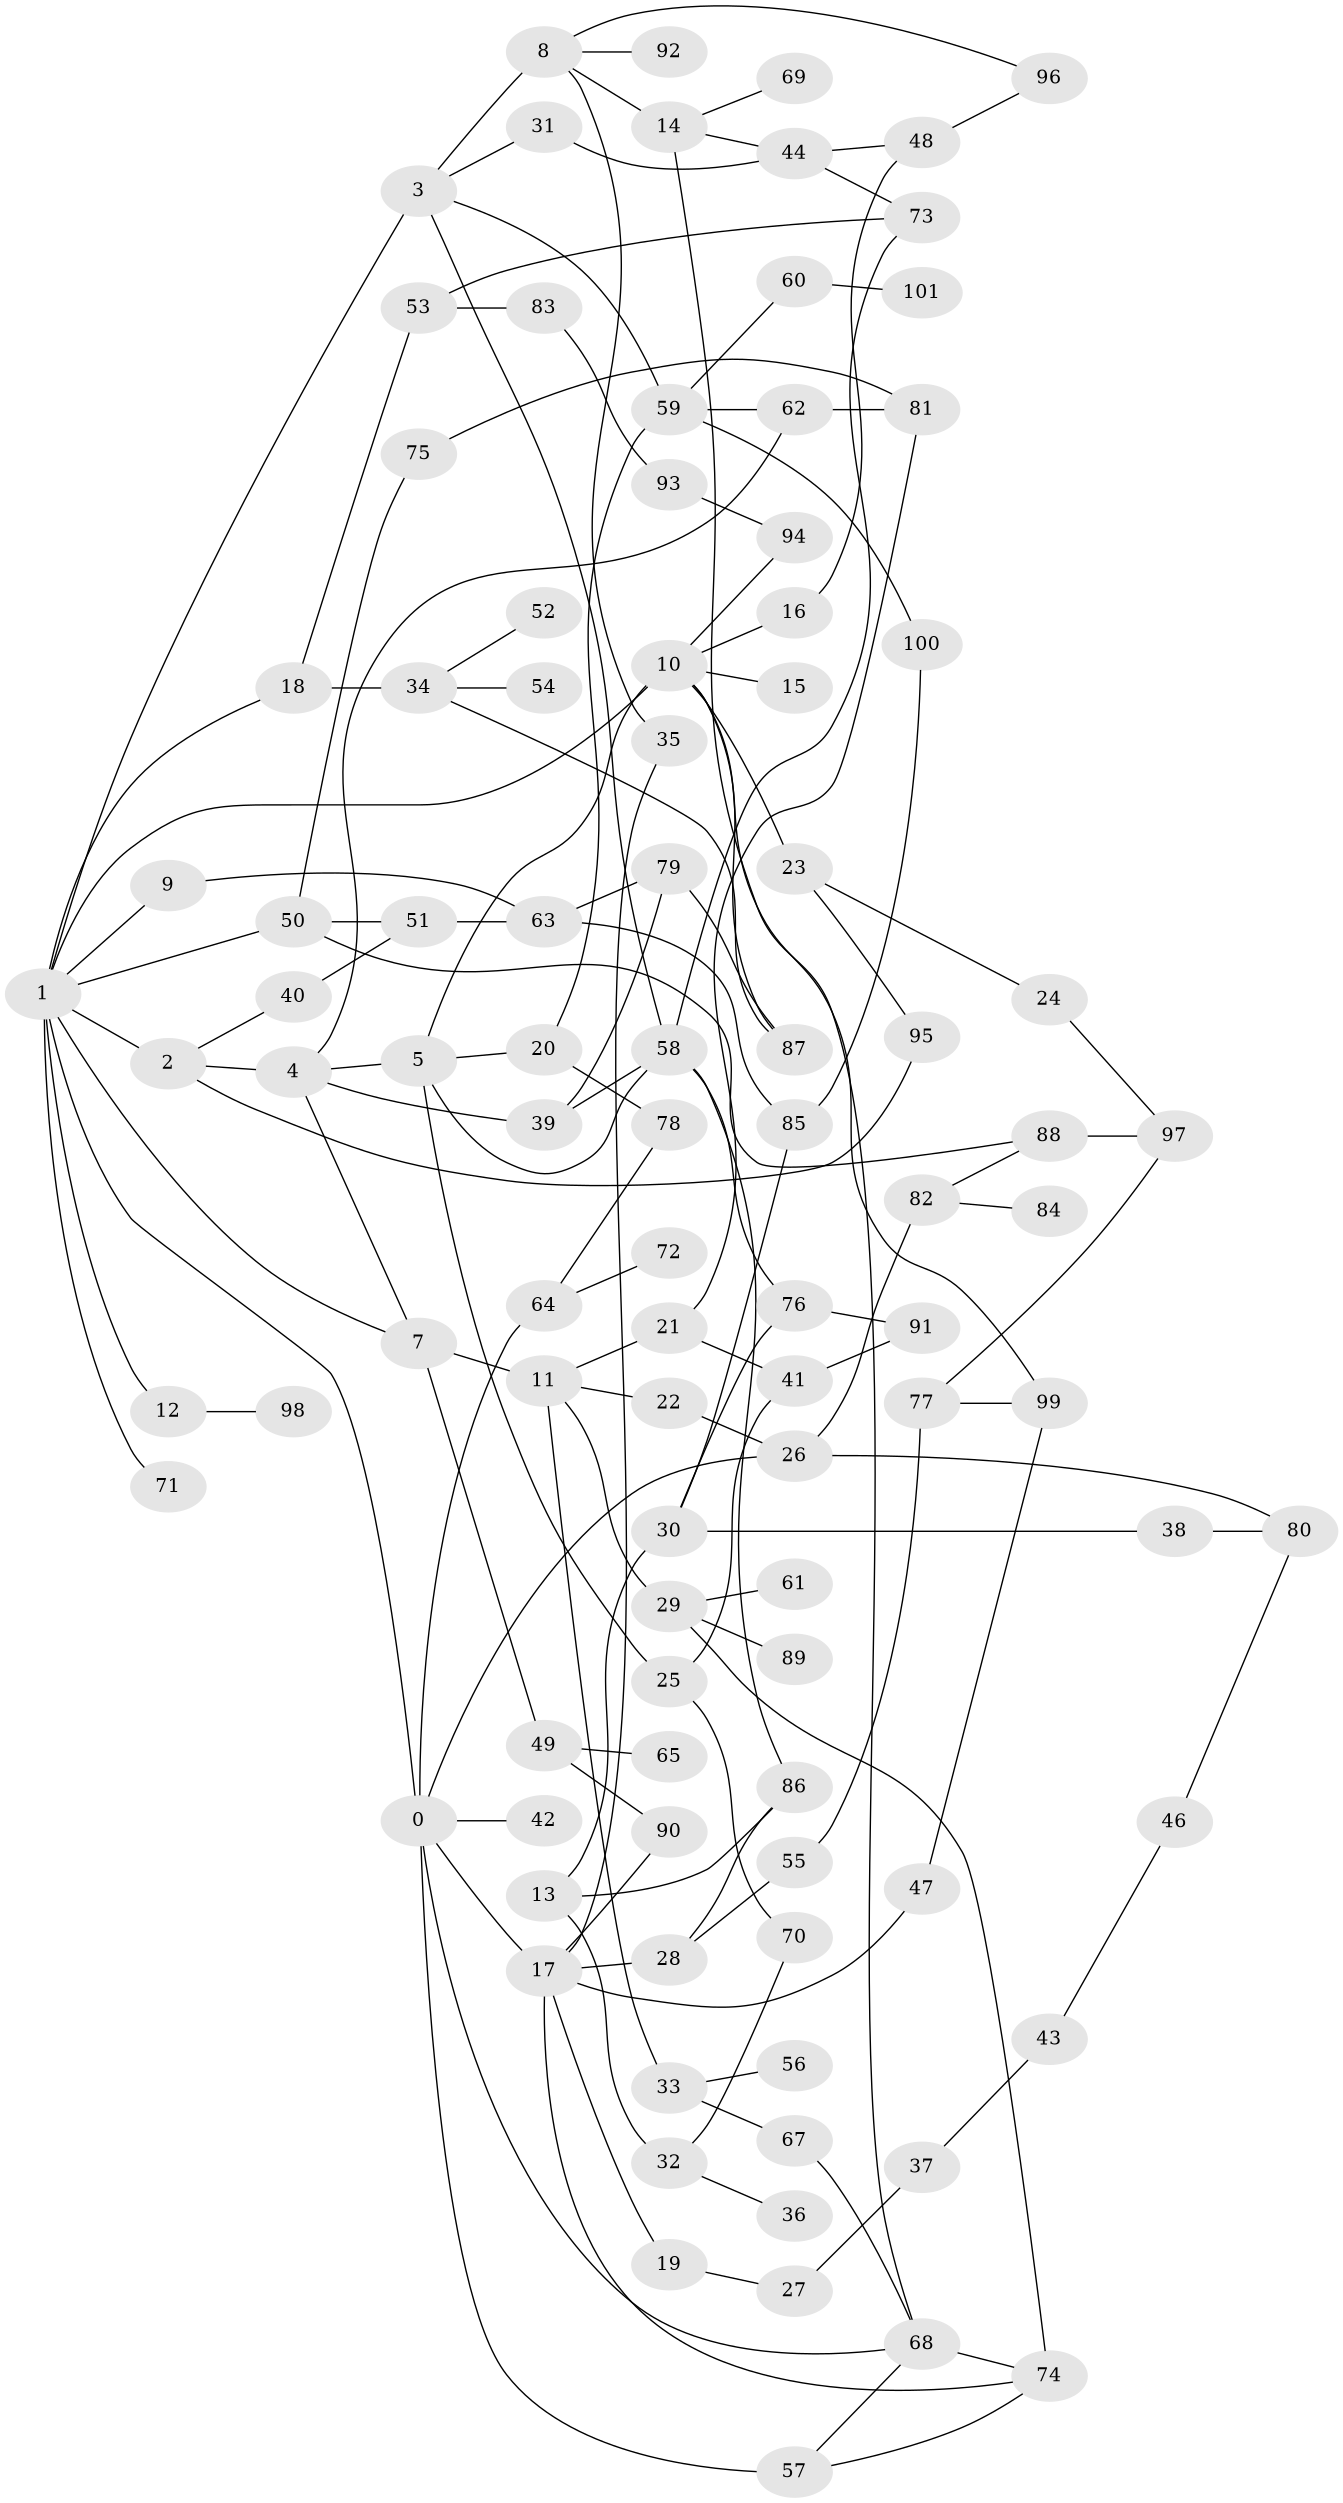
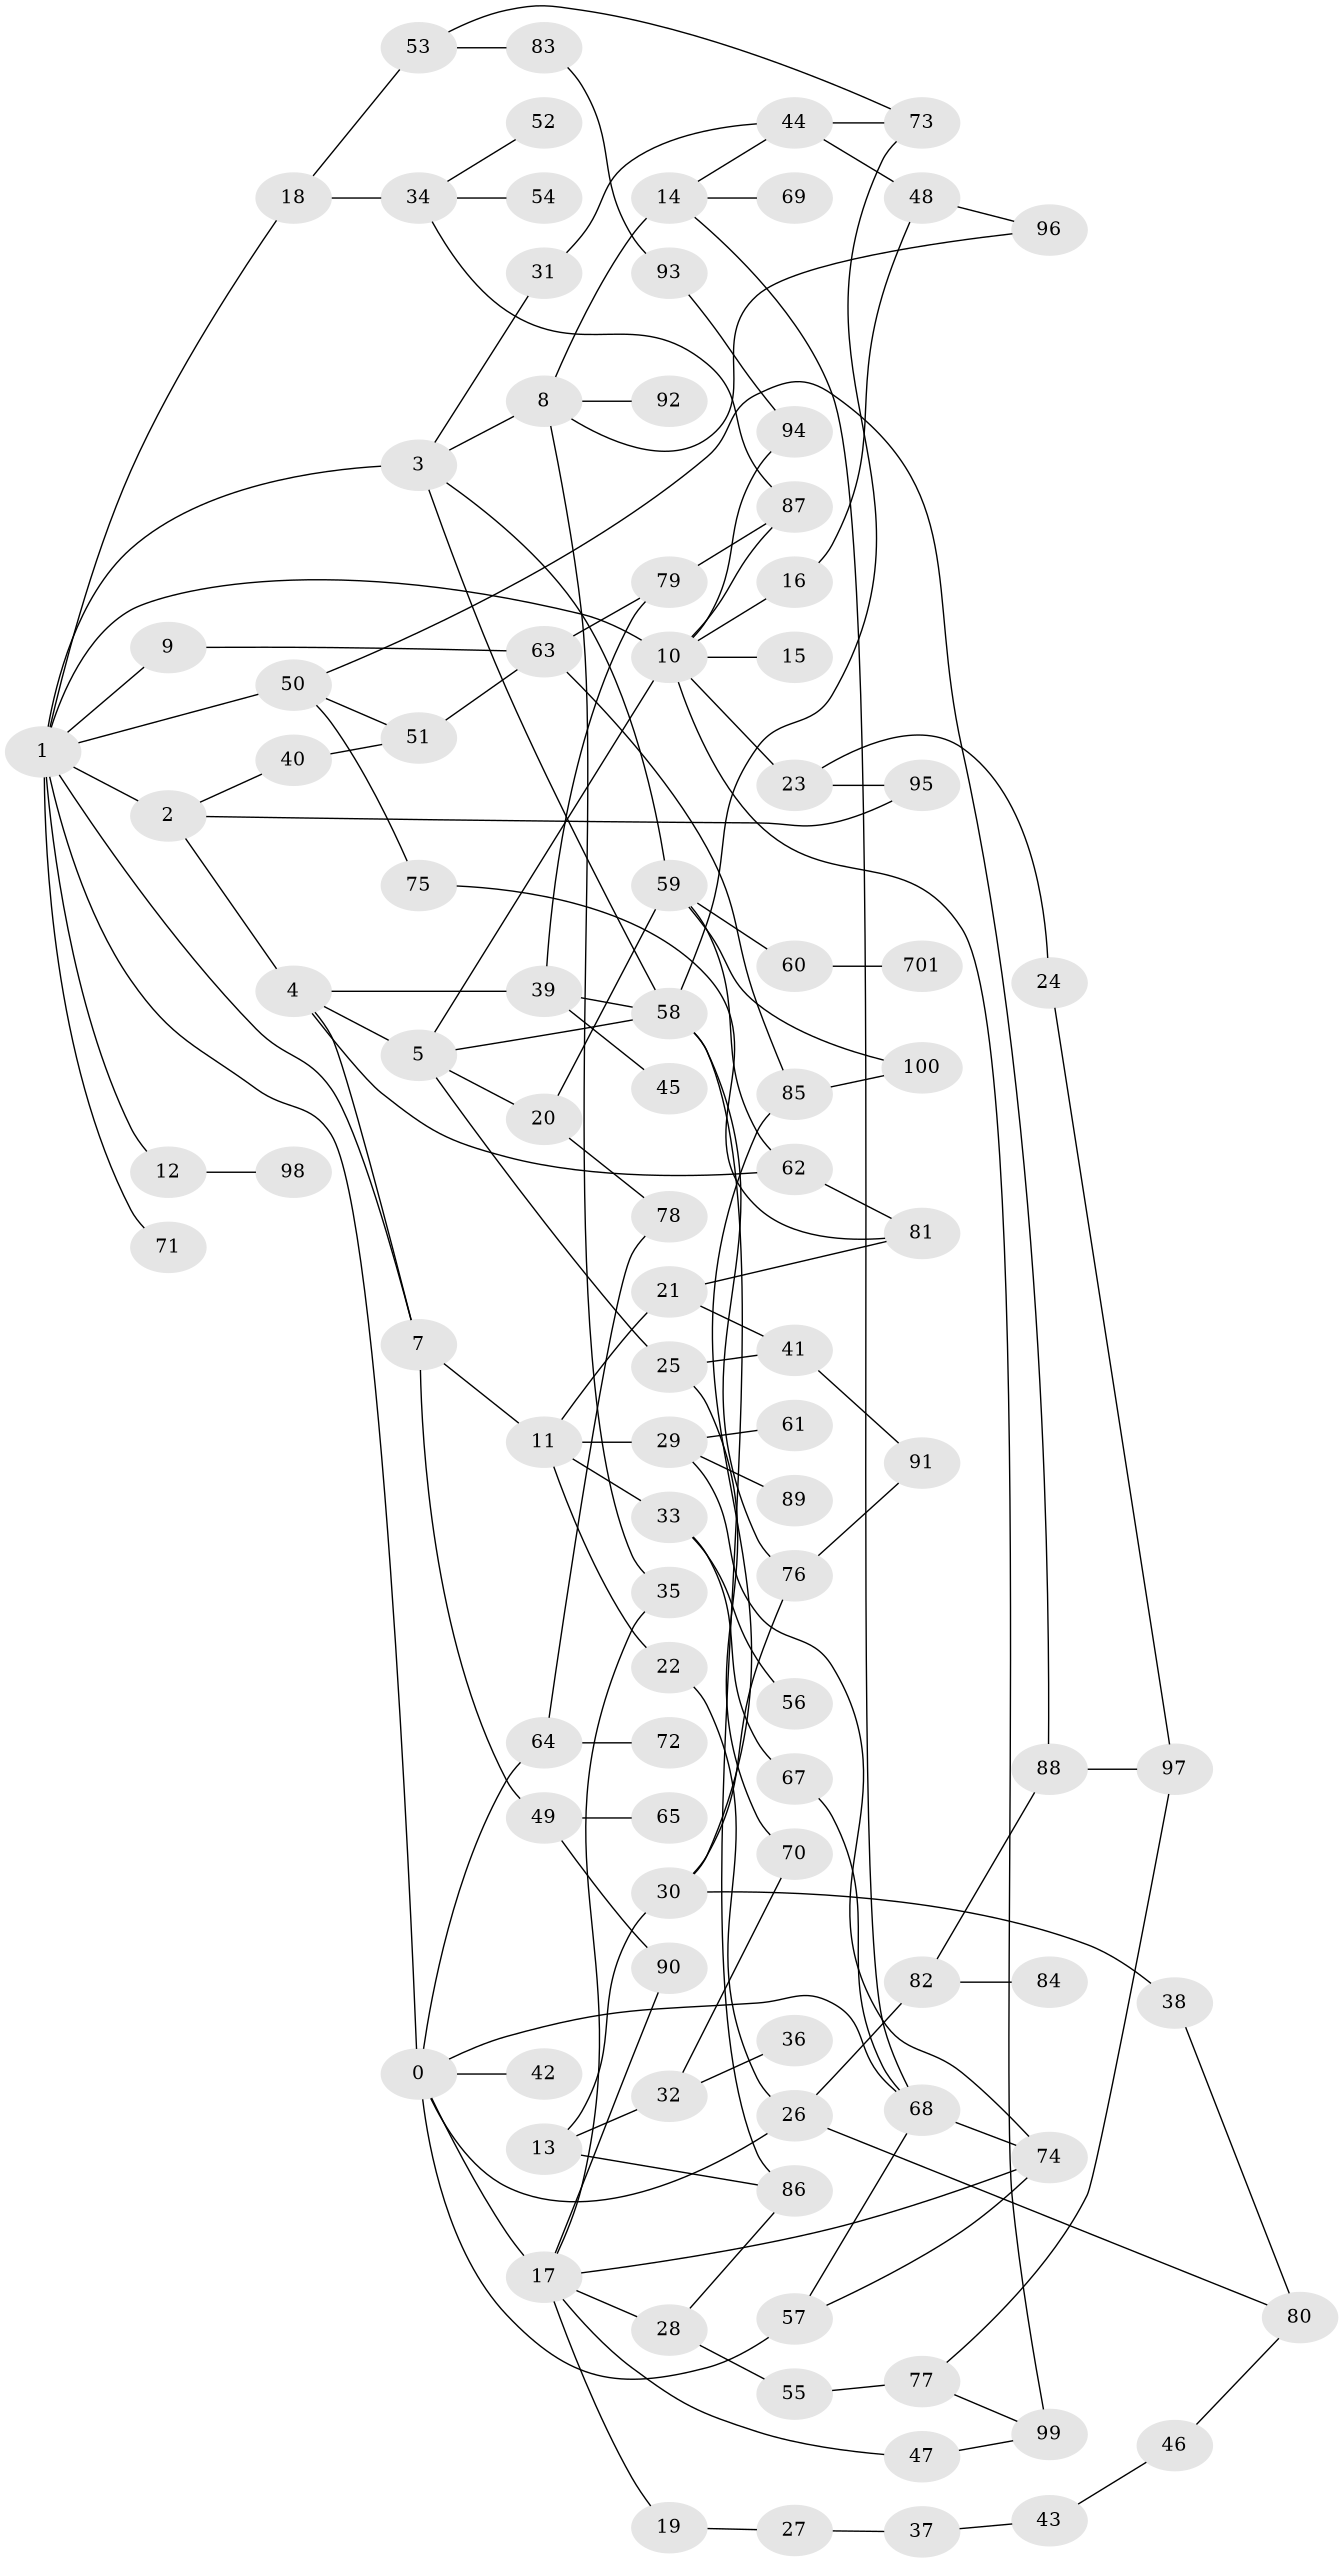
(922, 293) -> (922, 966)
none -> (669, 1089)
